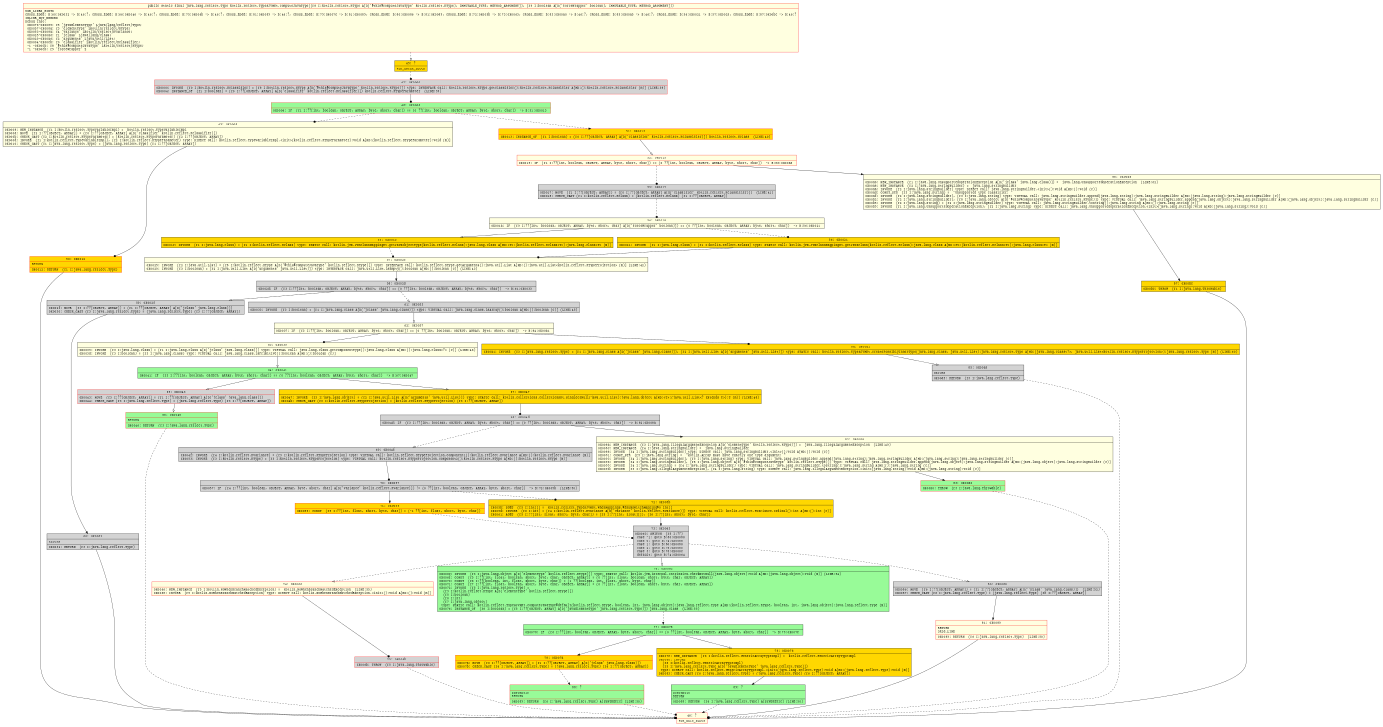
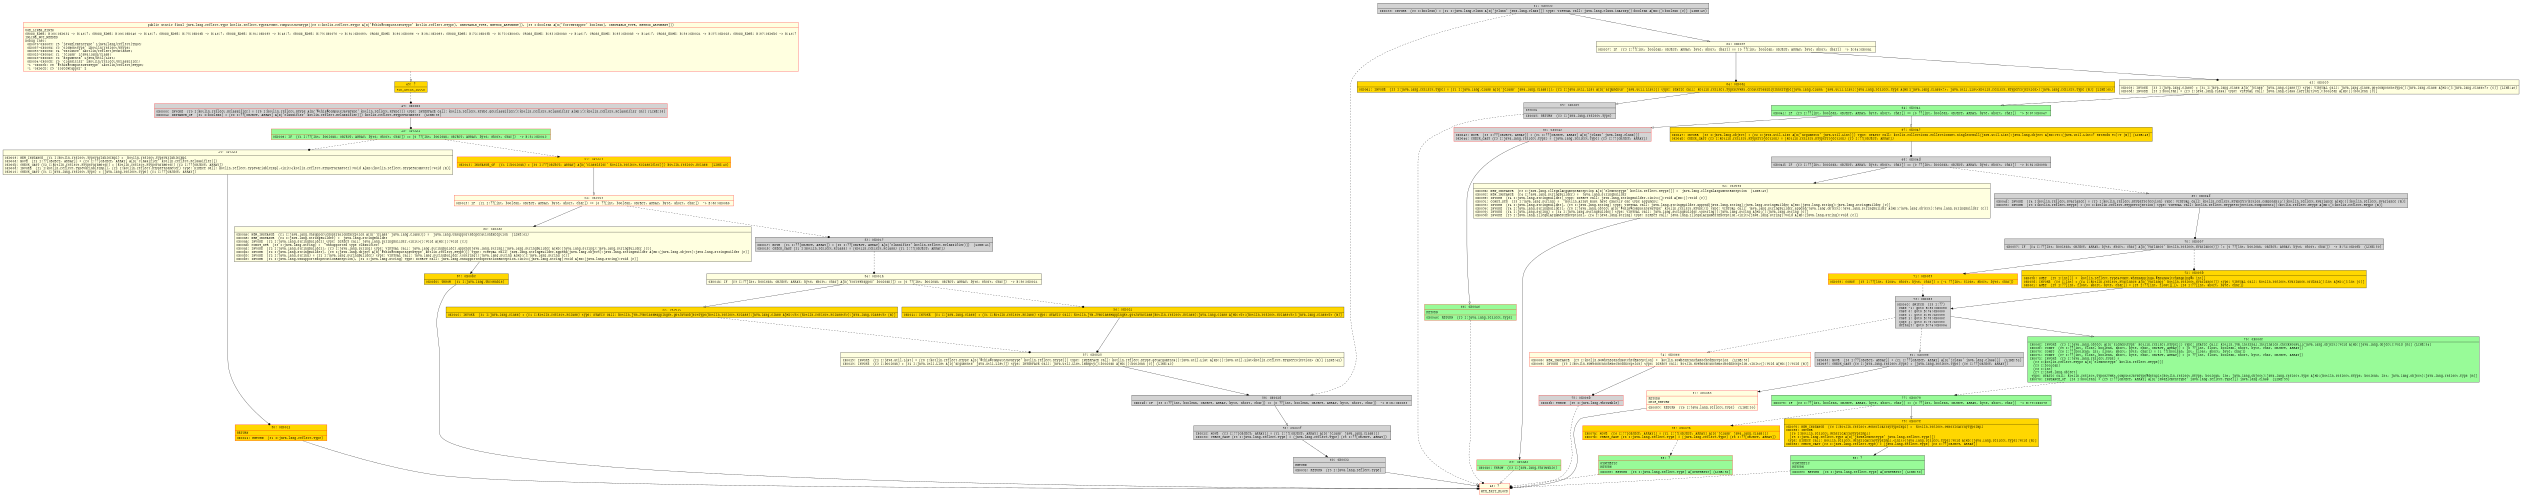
(404, 296) -> (1350, 160)
(946, 631) -> (1659, 402)
(613, 645) -> (1804, 416)
(674, 660) -> (1801, 430)
